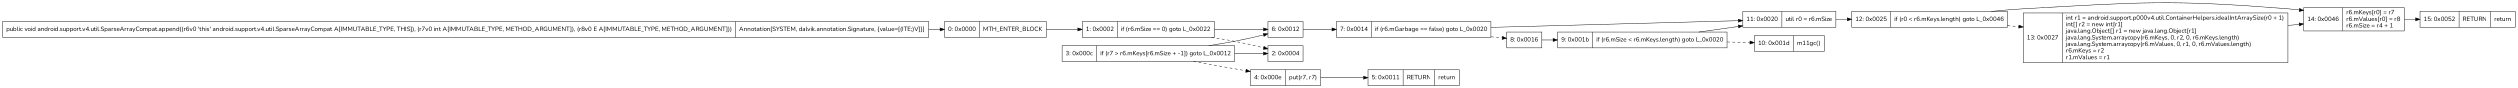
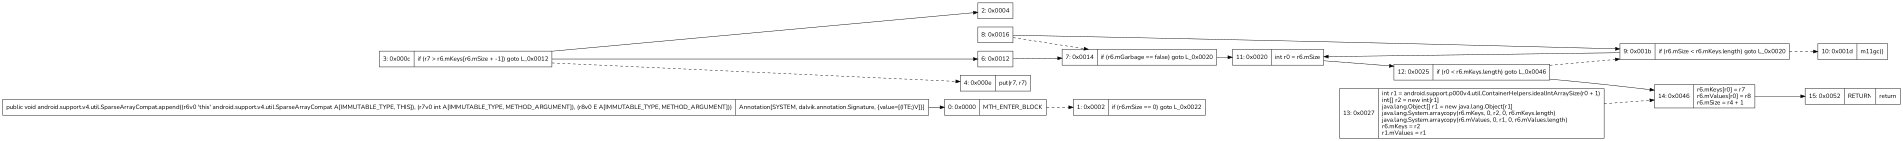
(1809, 19) -> (1298, 57)
(2294, 25) -> (1627, 102)
(2013, 26) -> (1583, 62)
(1062, 29) -> (1058, 107)
(1239, 29) -> none
(1497, 37) -> (1049, 43)
(1242, 43) -> none
(1414, 78) -> none
